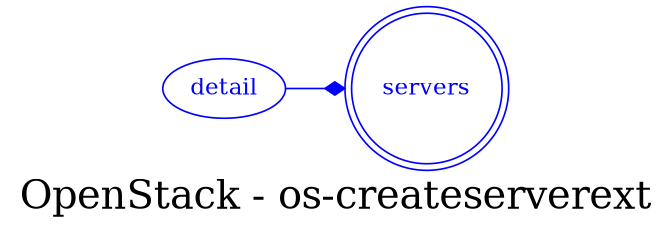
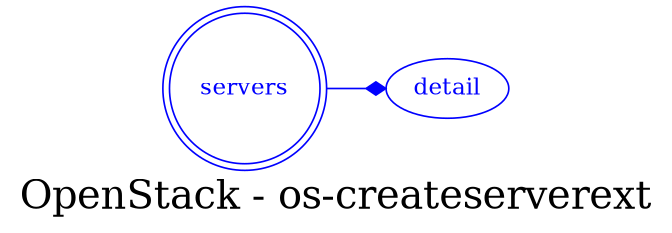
(305, 88) -> (346, 88)
